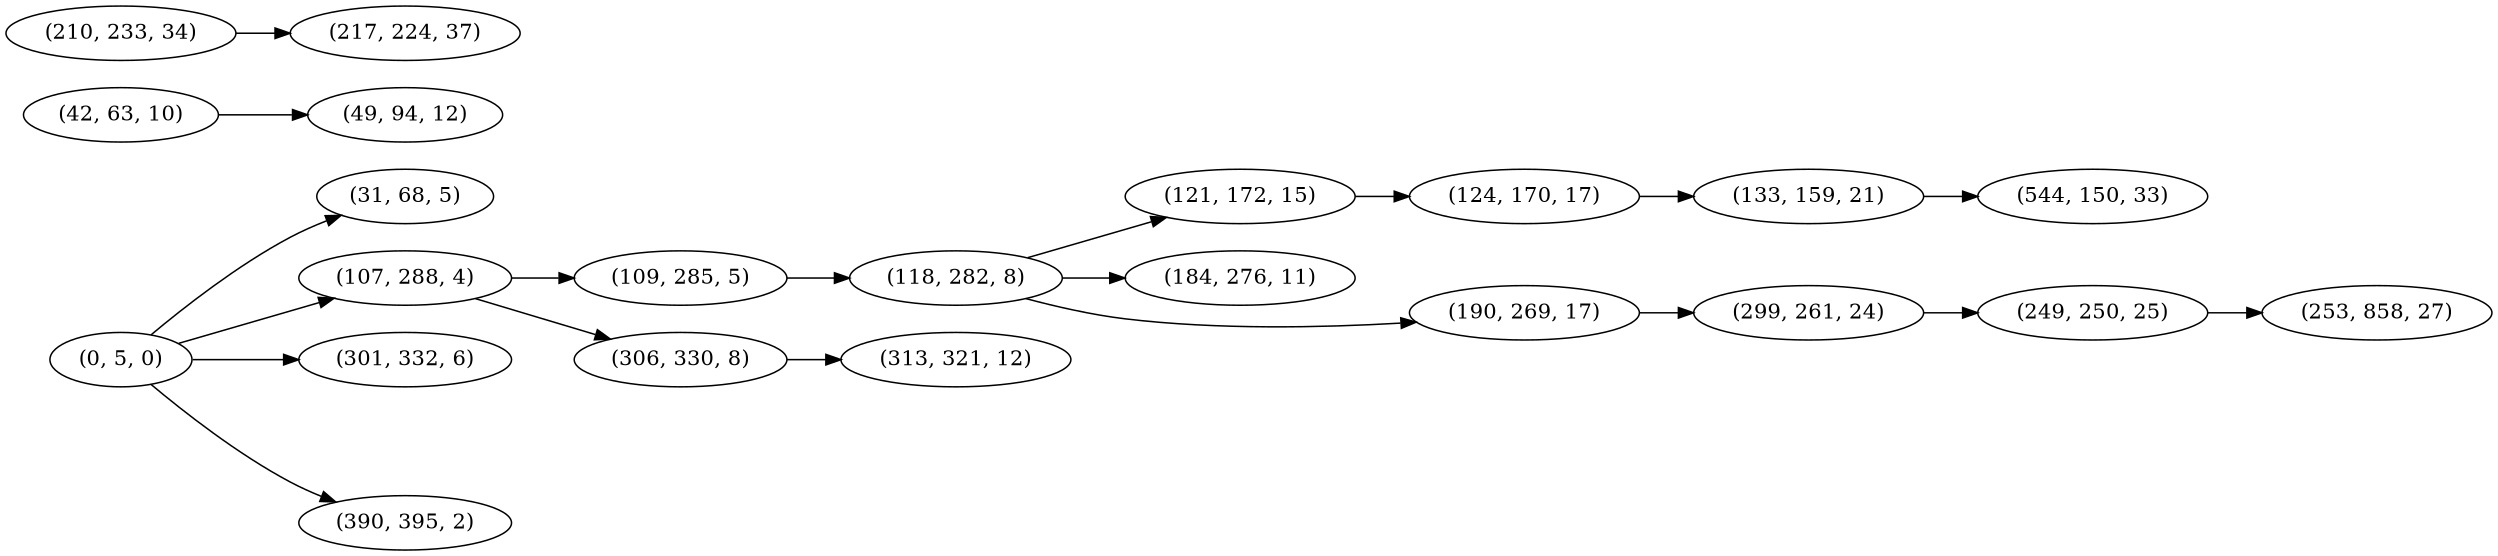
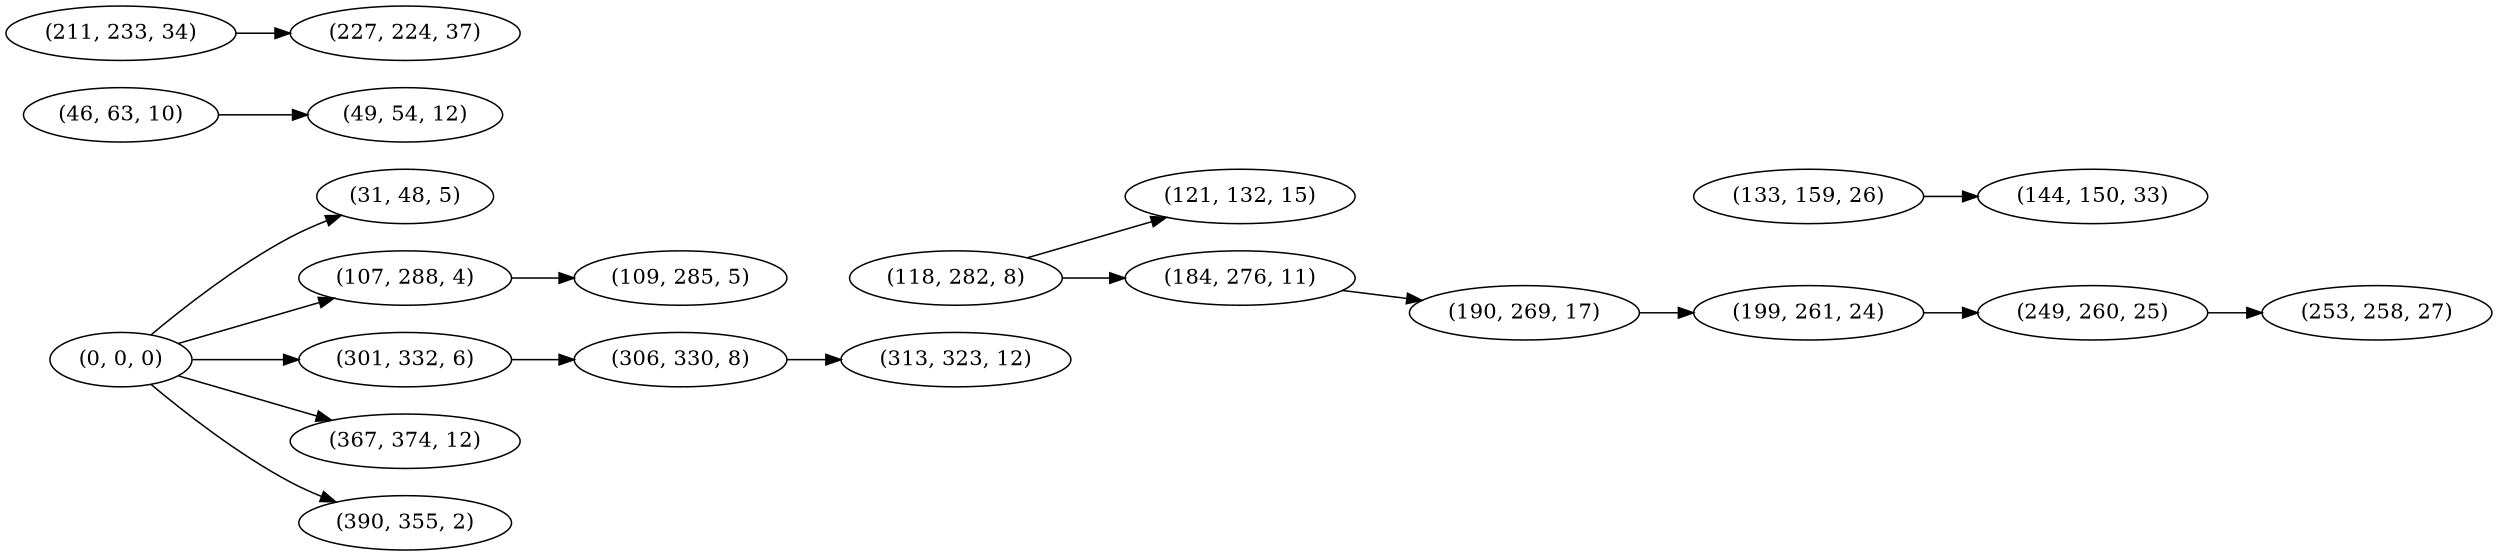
(121, 33) -> (121, 33)
(405, 33) -> (405, 33)
(121, 115) -> (121, 115)
(405, 115) -> (405, 115)
(405, 196) -> (405, 196)
(1240, 196) -> (1240, 196)
(1524, 196) -> none
(1809, 196) -> (1809, 196)
(2093, 196) -> (2093, 196)
(810, 278) -> none
(1809, 313) -> (1809, 313)
(2093, 313) -> (2093, 313)
(2377, 313) -> (2377, 313)
(535, 317) -> (535, 360)
(1212, 325) -> (1374, 294)
(121, 360) -> (121, 360)
(956, 360) -> (956, 360)
none -> (405, 441)
(405, 523) -> (405, 523)
